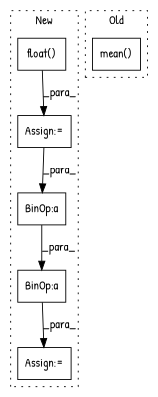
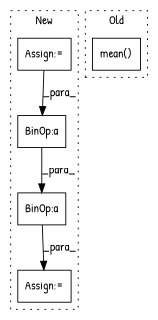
(42, 54) -> none
